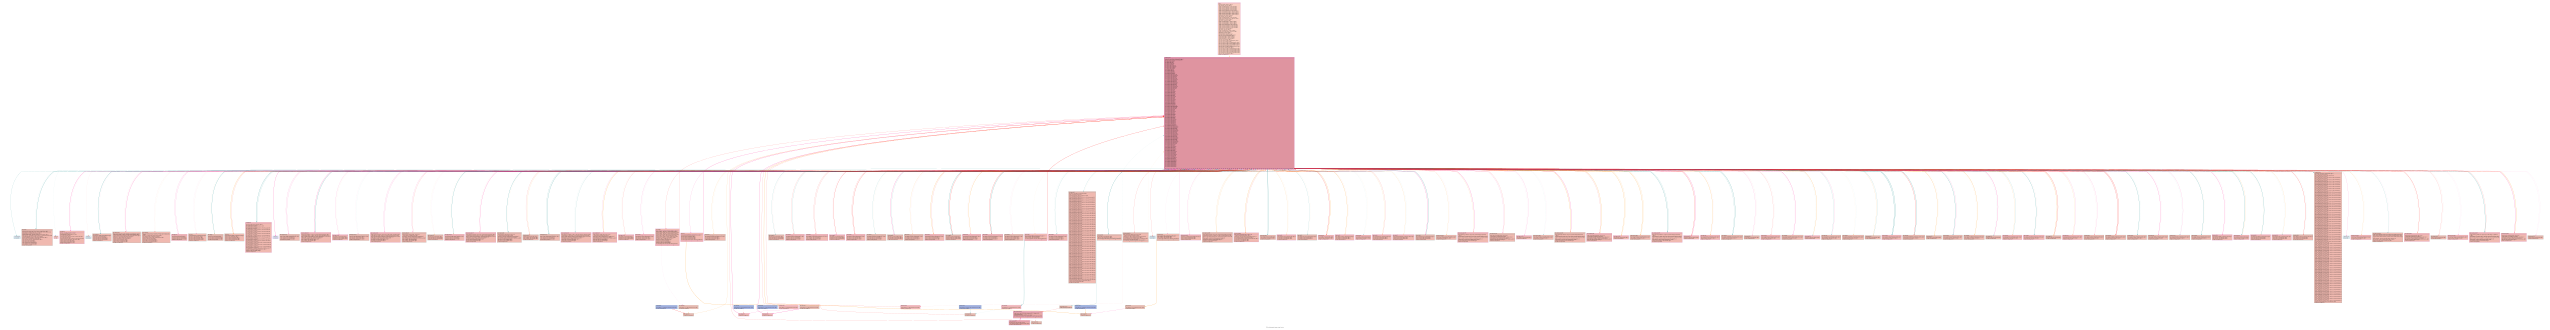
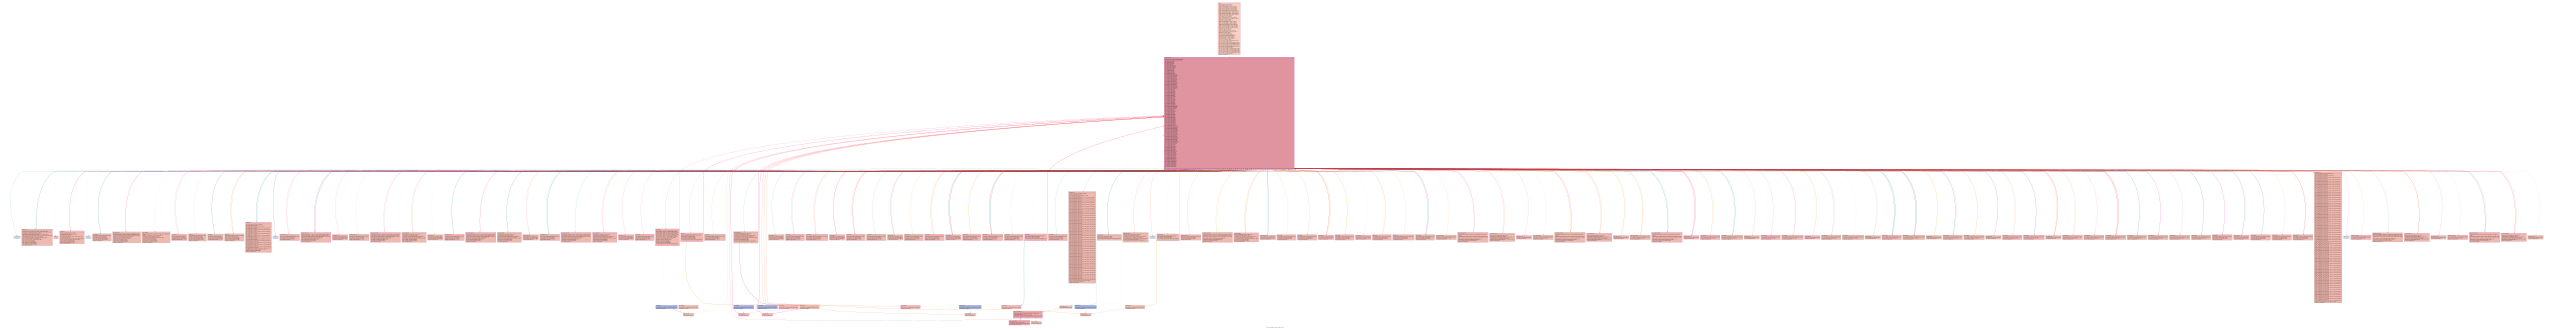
none -> (746, 237)
